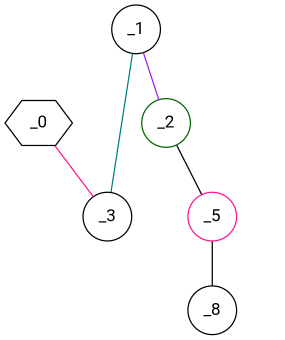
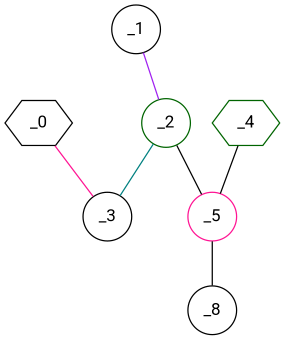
(122, 123) -> (137, 170)
none -> (246, 123)
